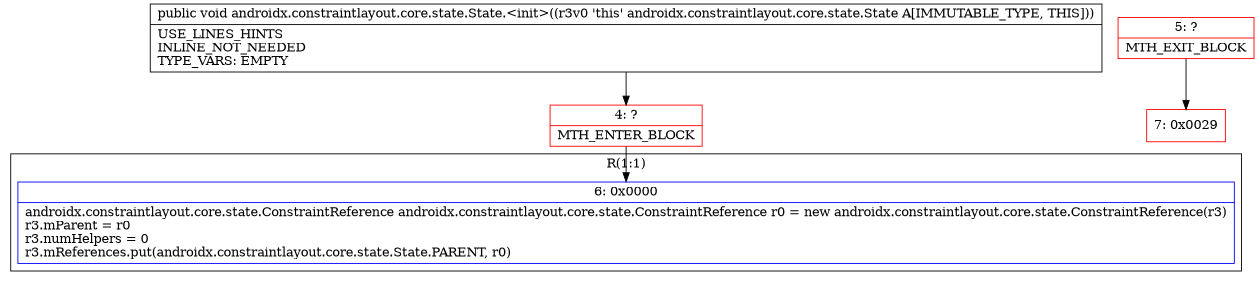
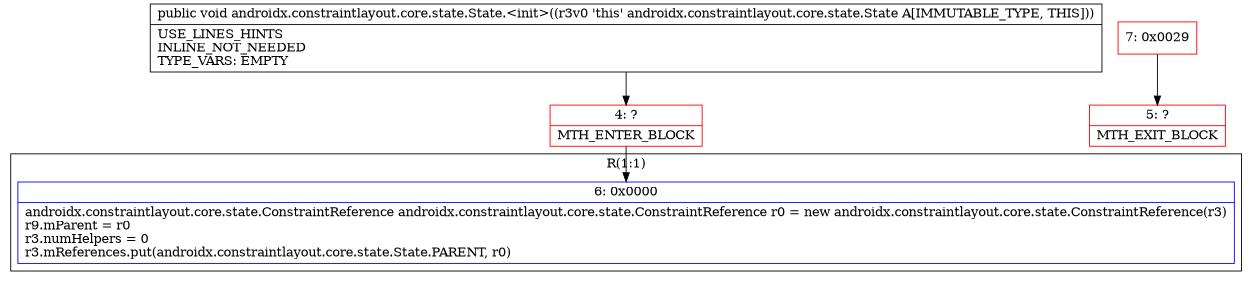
(1186, 80) -> (1157, 75)
(78, 226) -> (78, 226)
